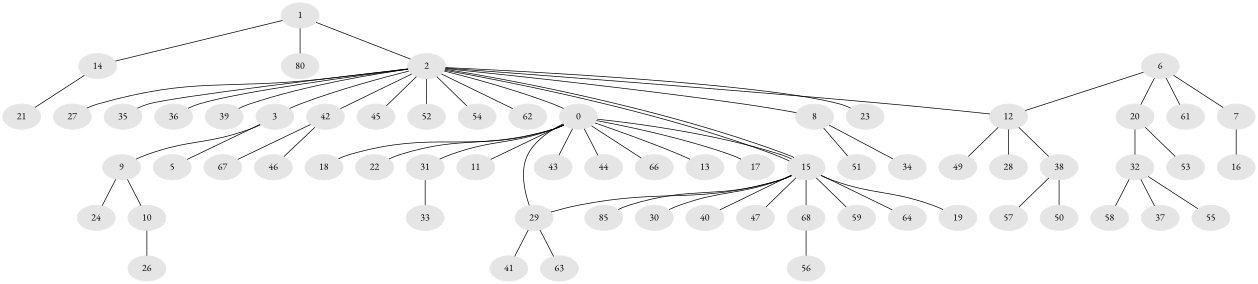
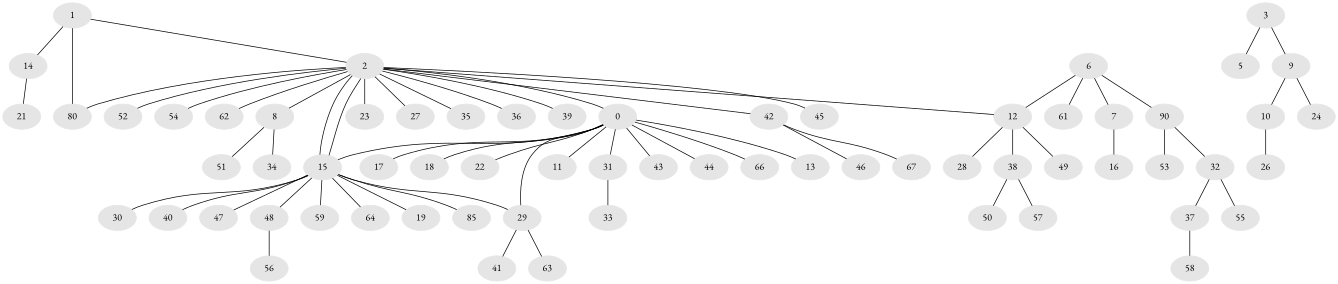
(349, 88) -> (215, 80)
(1135, 117) -> (1165, 117)
(1122, 193) -> (1190, 243)
(806, 218) -> (269, 218)
